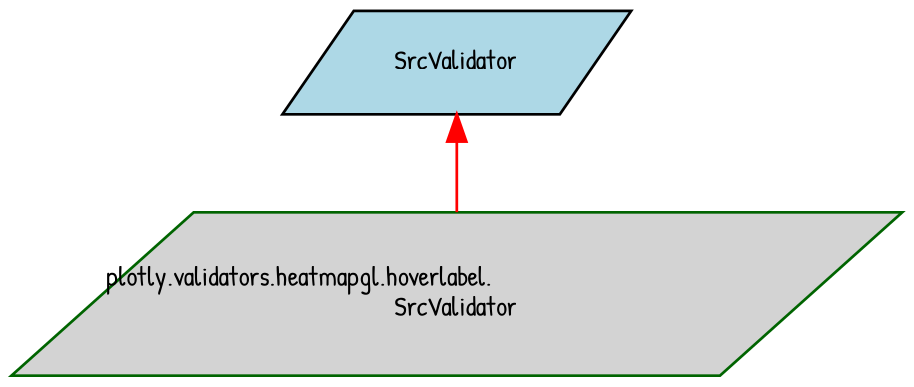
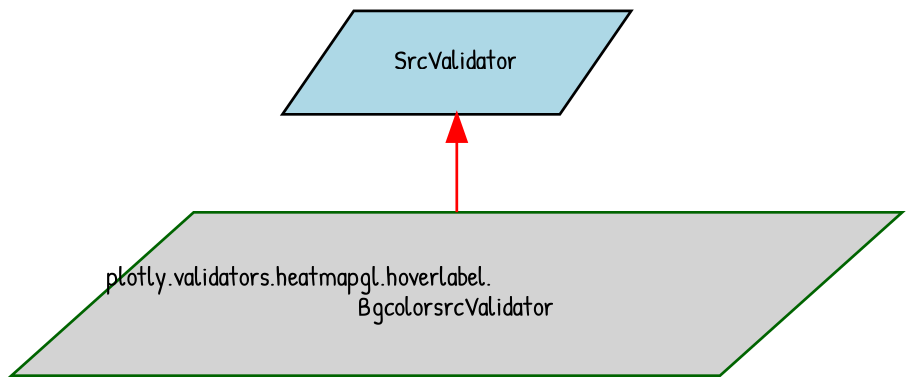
(457, 294) -> (457, 294)
